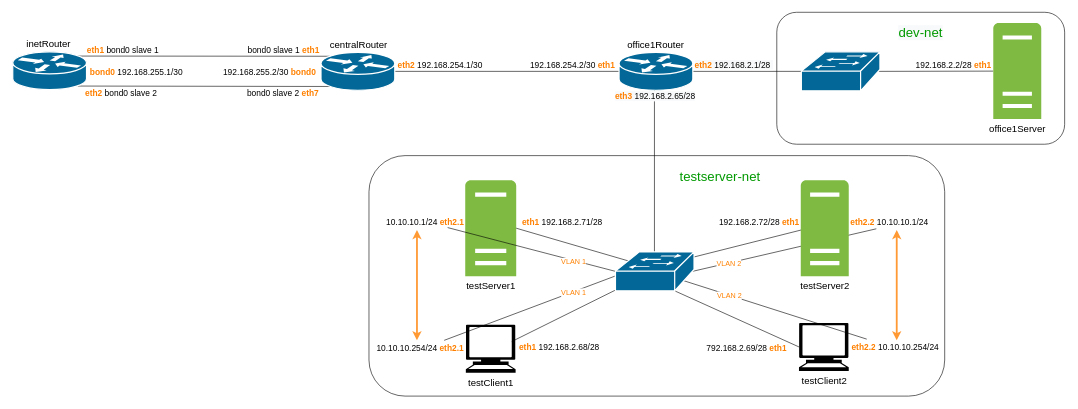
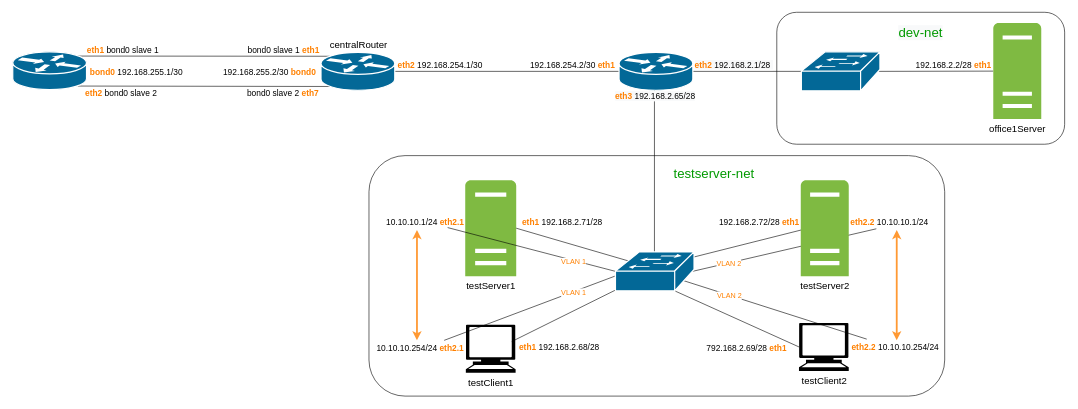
(52, 43) -> none
(659, 44) -> none
(720, 177) -> (714, 174)
